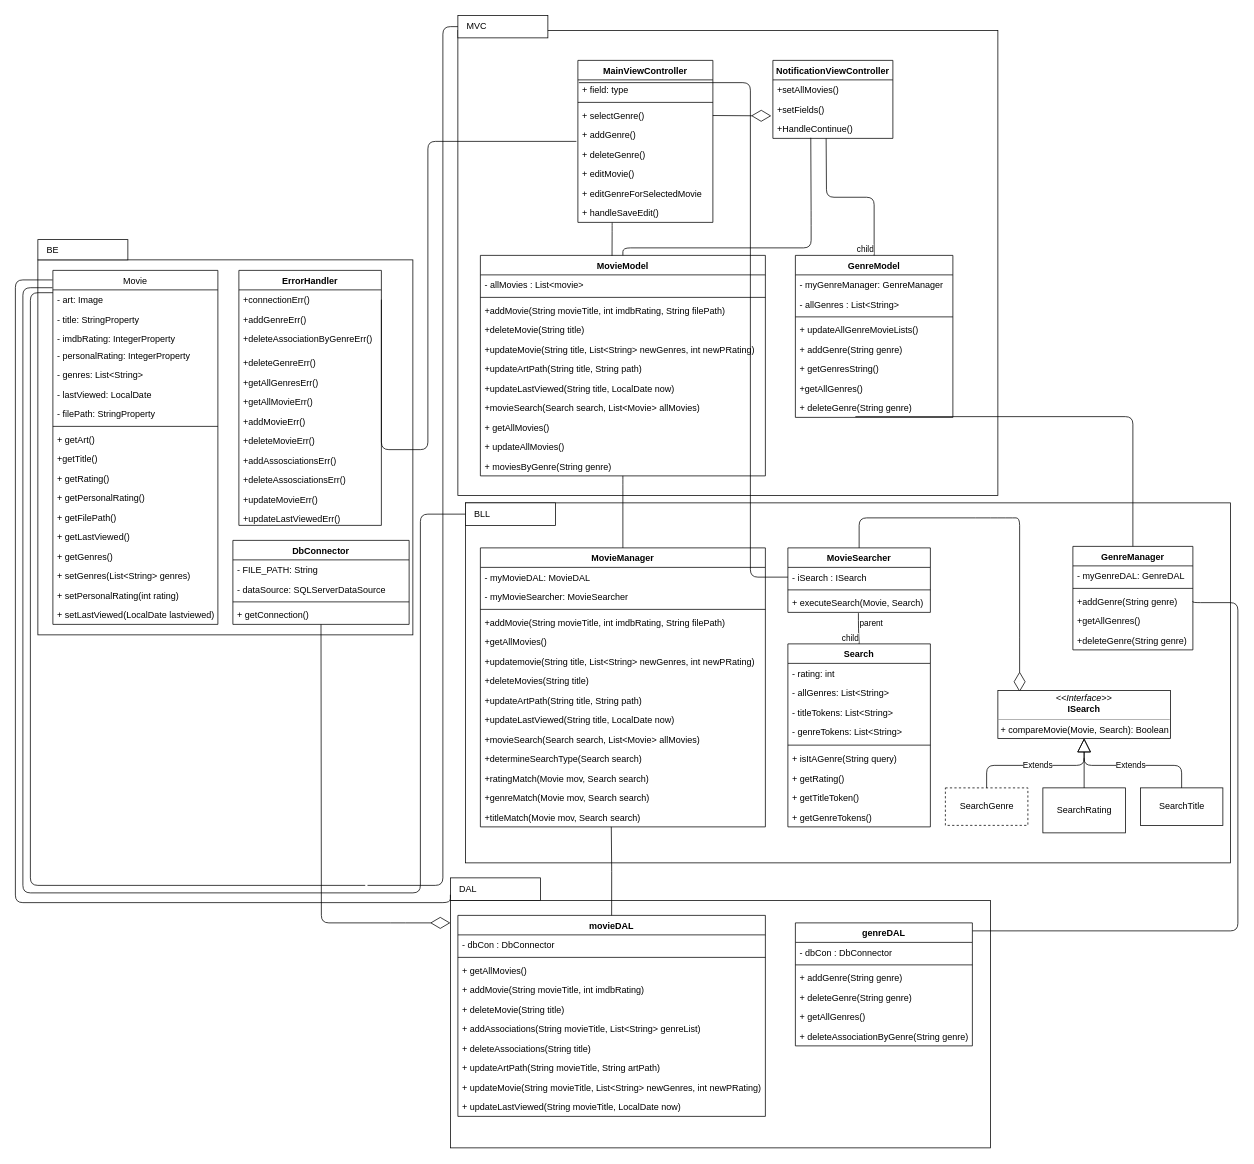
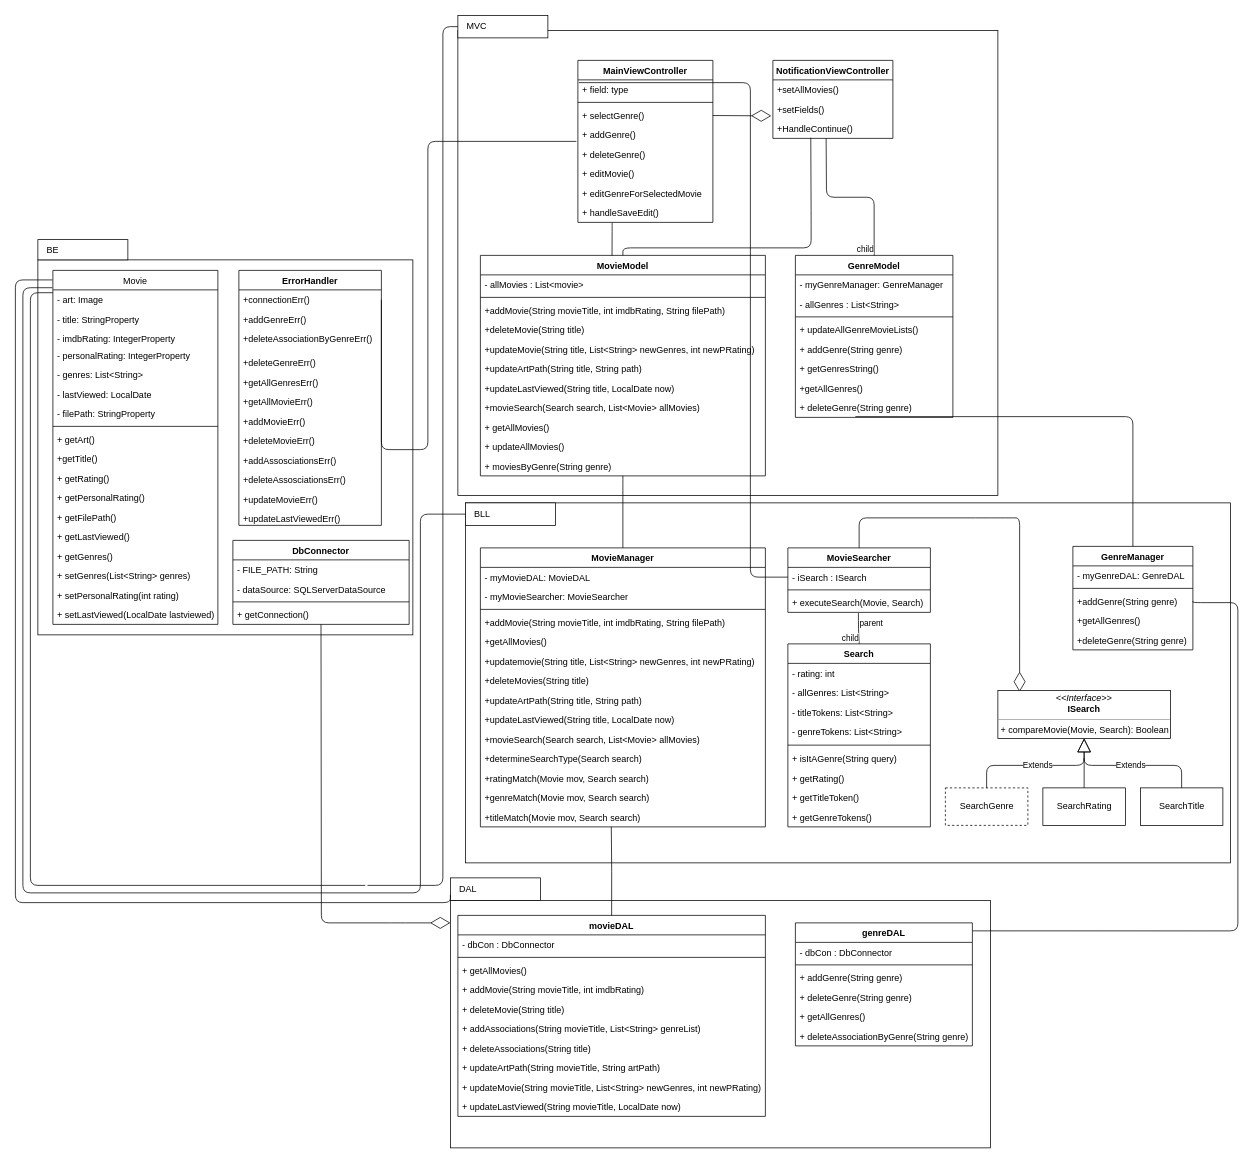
(1084, 810) -> (1084, 807)
